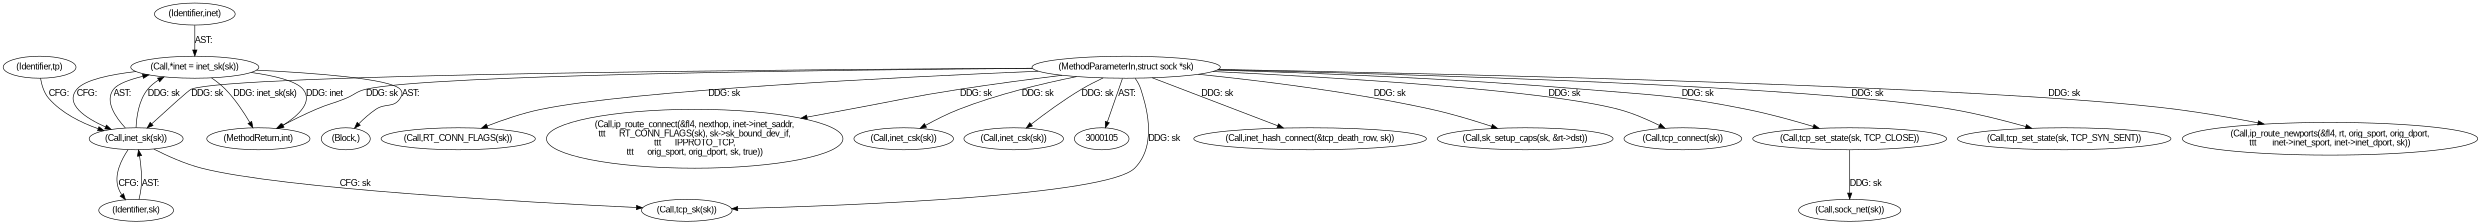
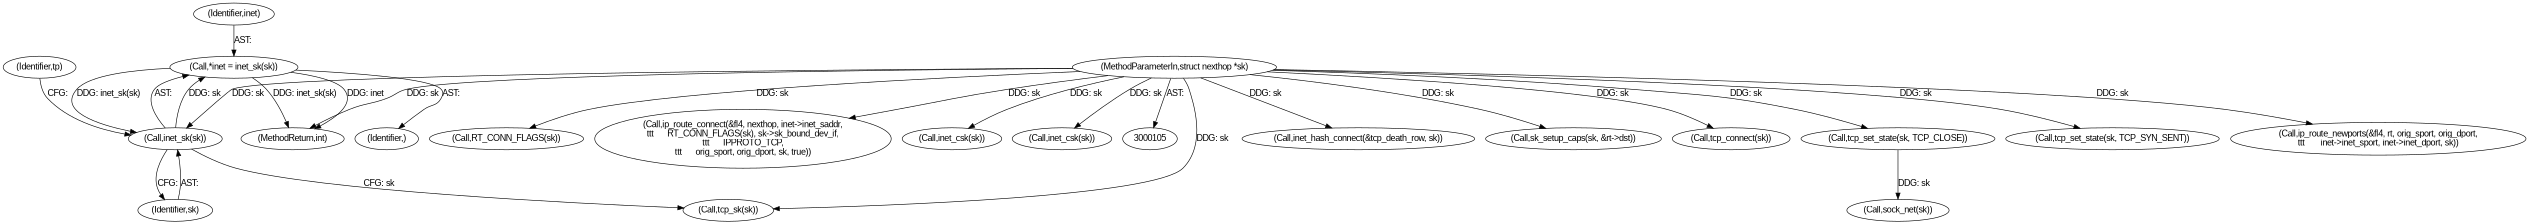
(1126, 67) -> (1174, 67)
(88, 94) -> (109, 94)
(346, 139) -> (387, 139)
